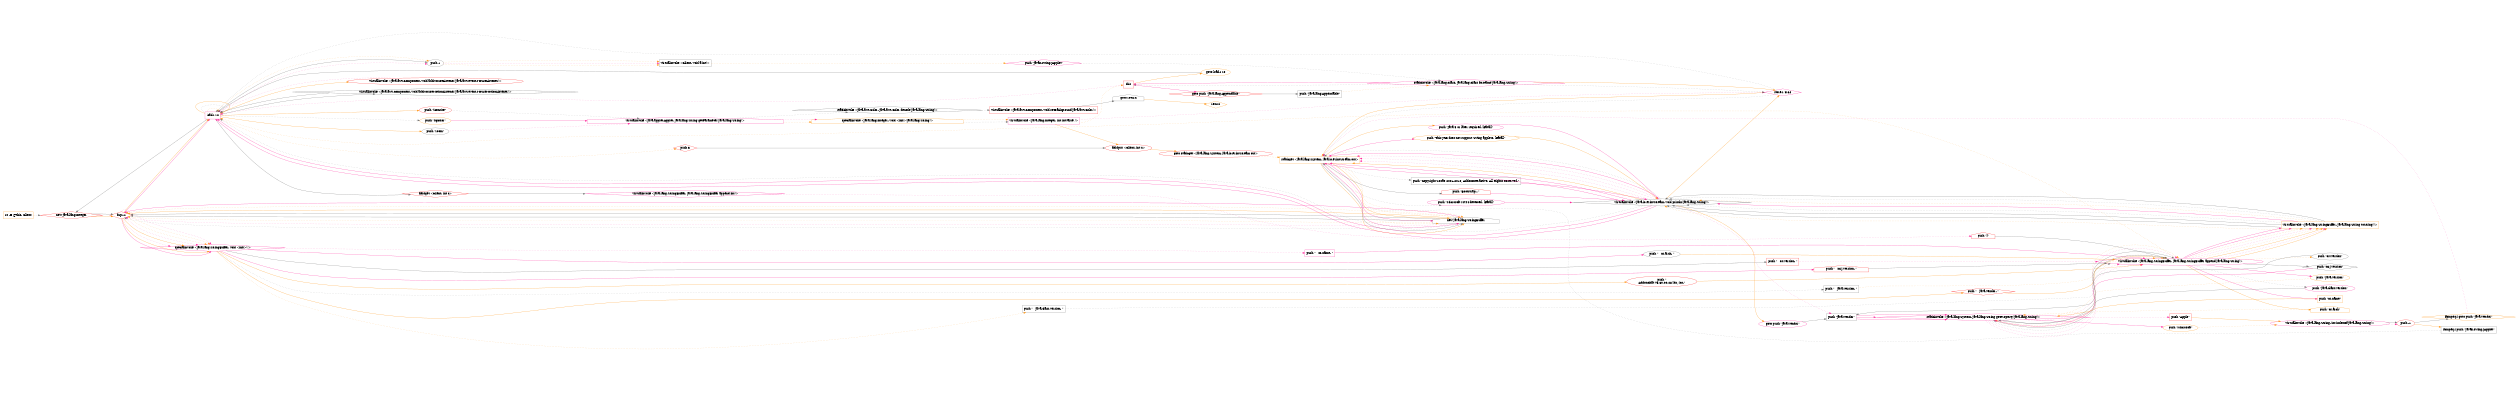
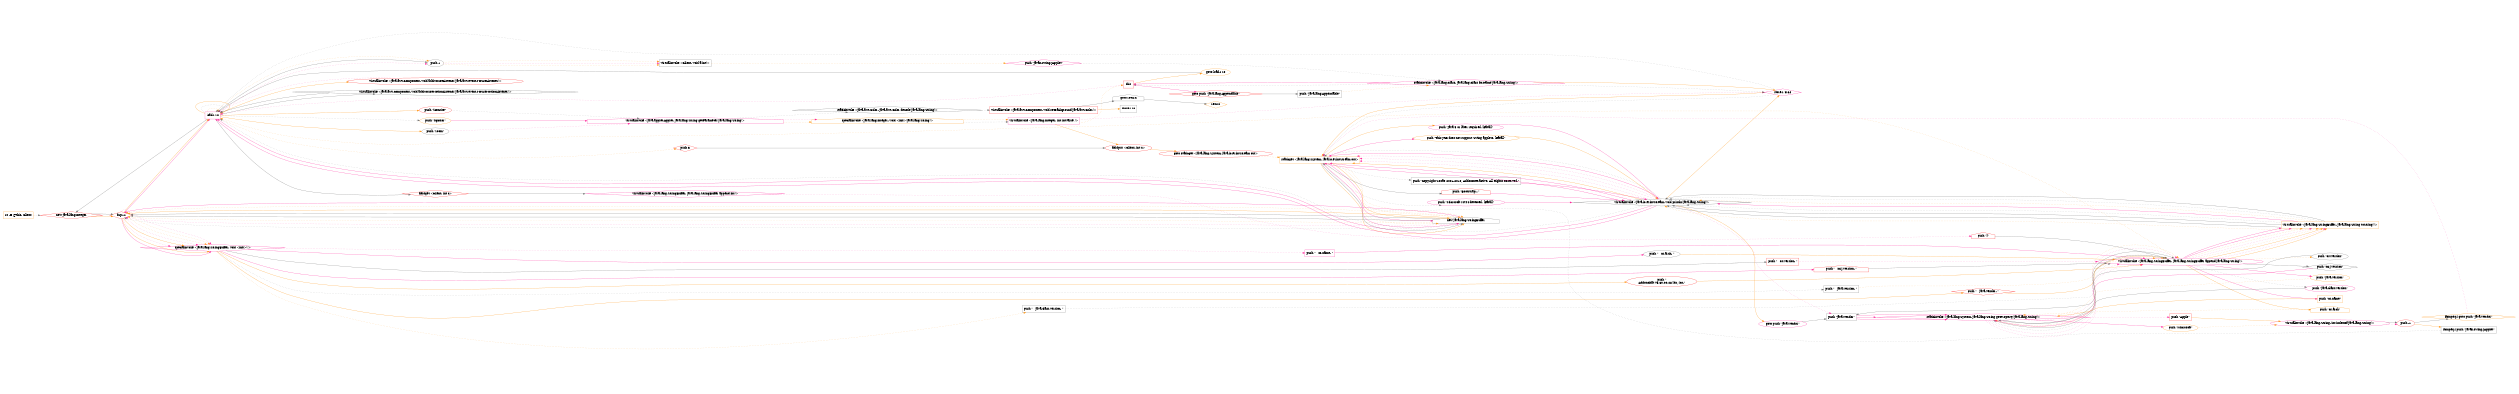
(1174, 102) -> (1174, 102)
none -> (1128, 109)
